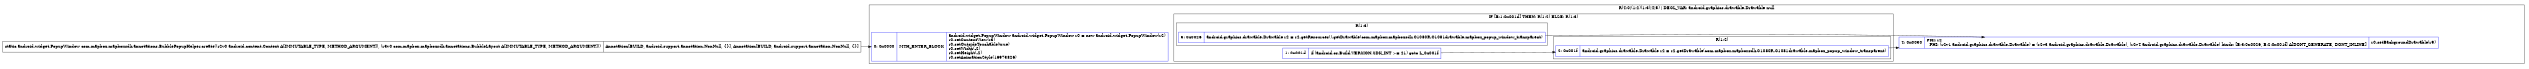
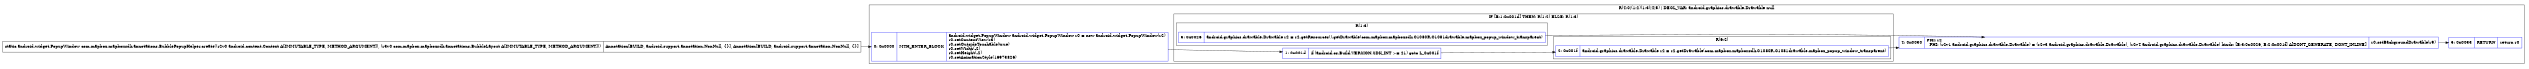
(1722, 40) -> (1722, 40)
none -> (2485, 43)
none -> (1224, 51)
